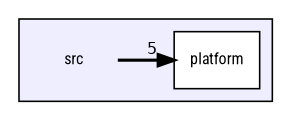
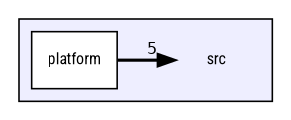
(138, 60) -> (138, 60)
